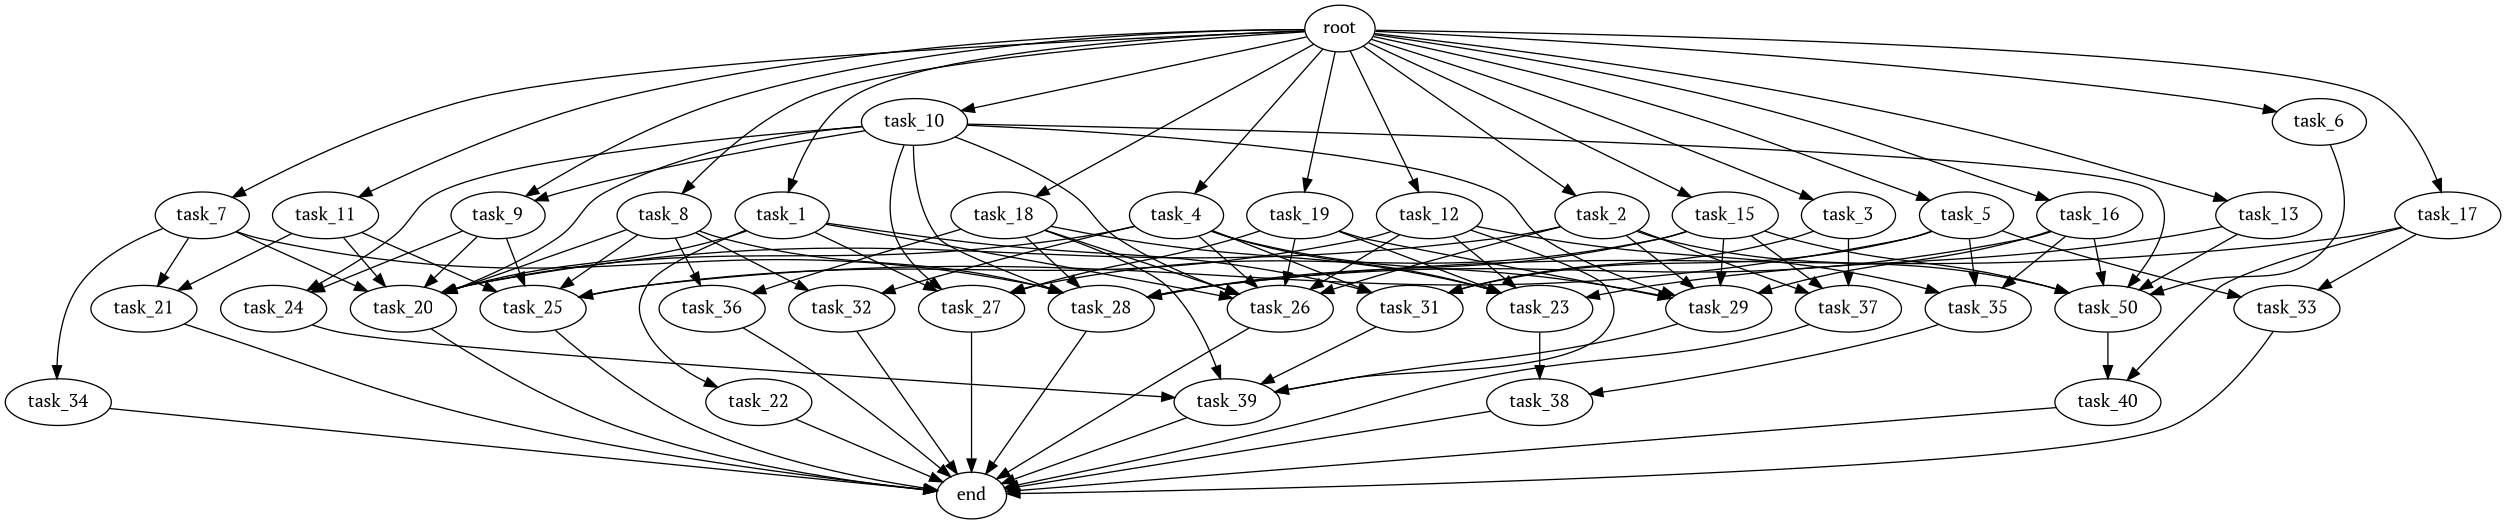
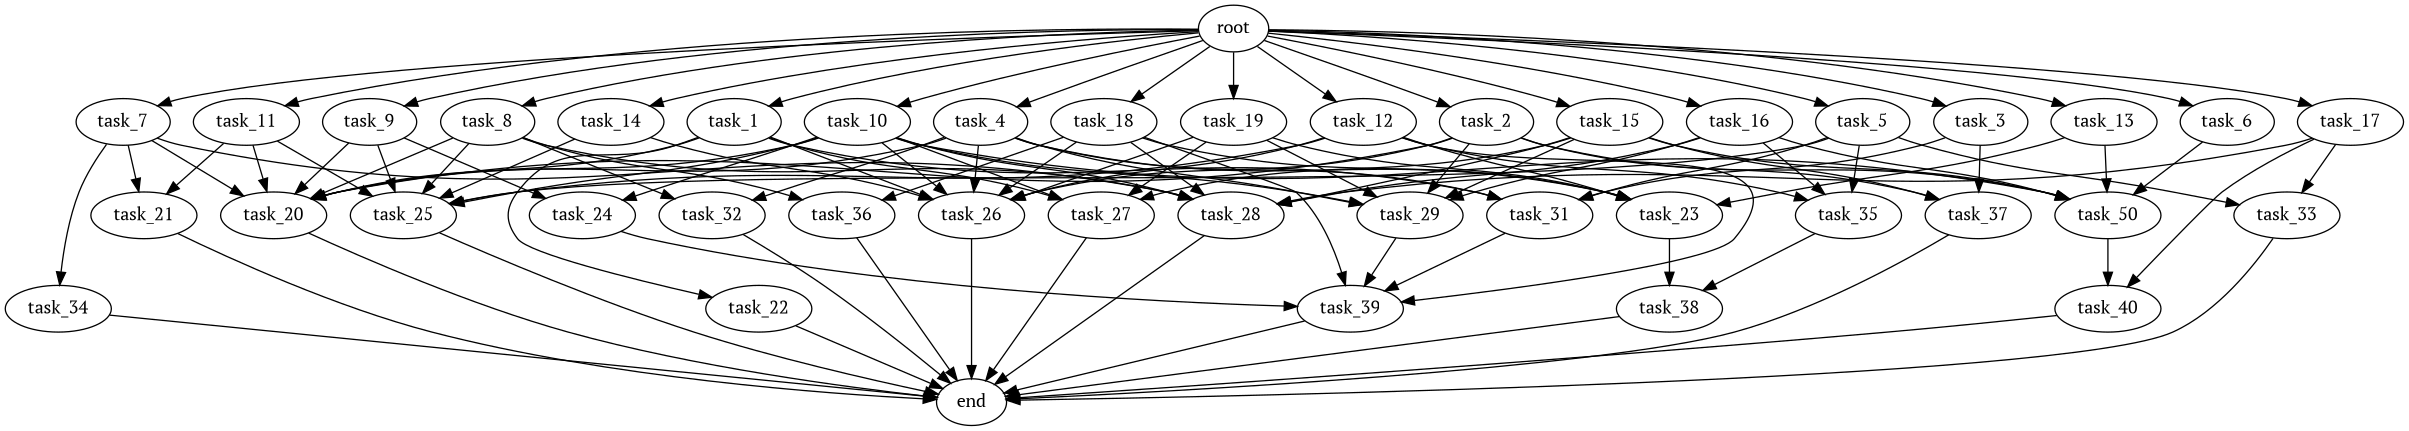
none -> (611, 122)
(769, 147) -> (642, 174)
